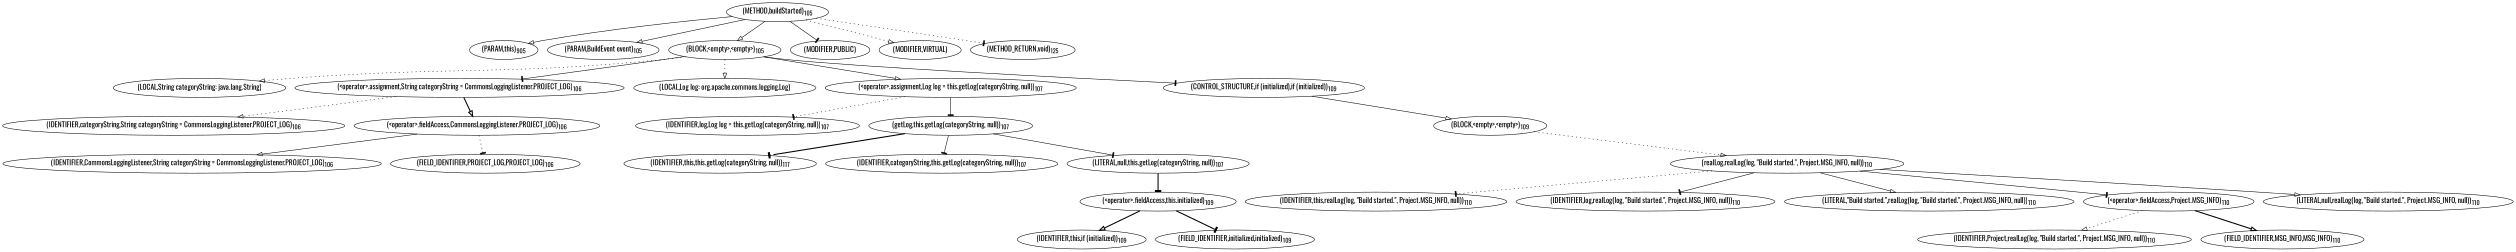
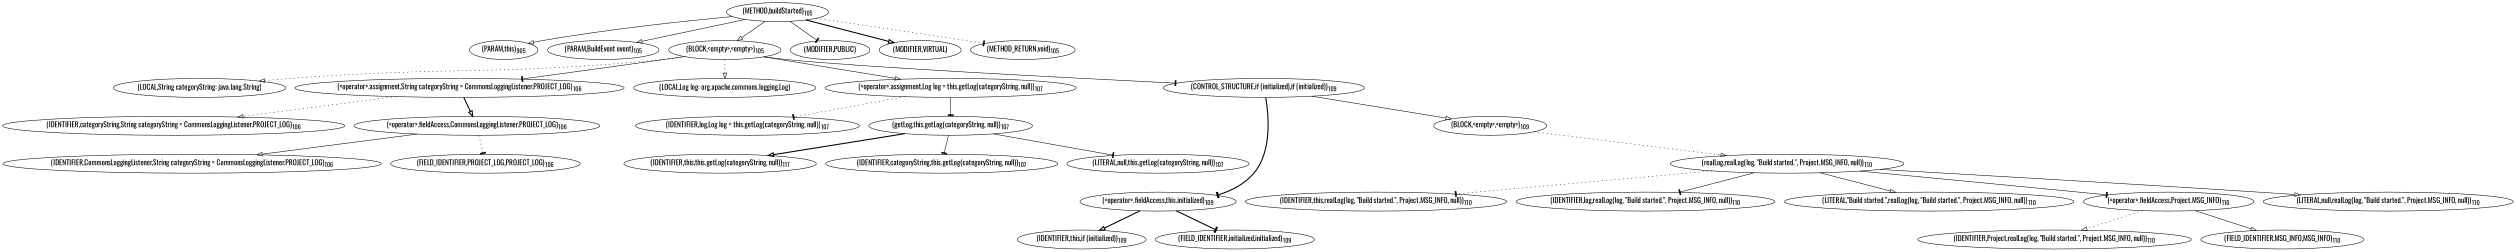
(847, 31) -> (847, 31)
(1055, 49) -> (1055, 49)
(839, 144) -> (839, 144)
(1158, 181) -> (1263, 157)
(2223, 220) -> (2223, 220)
